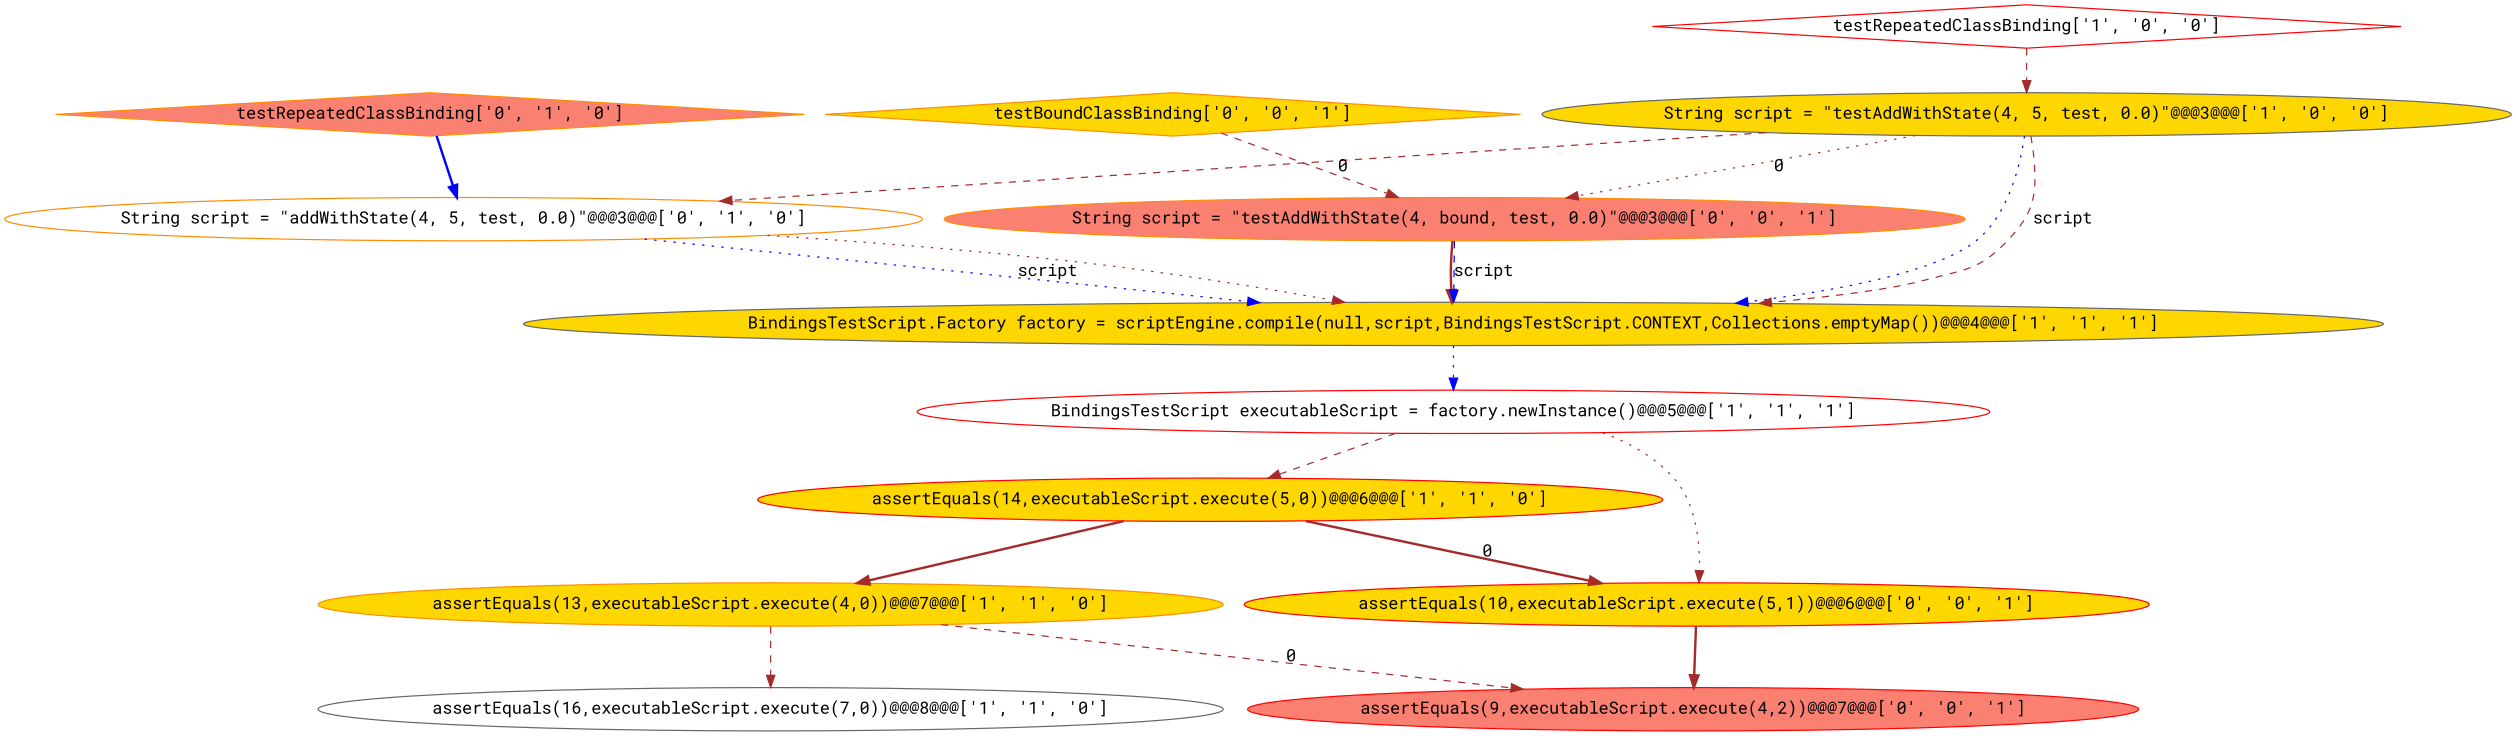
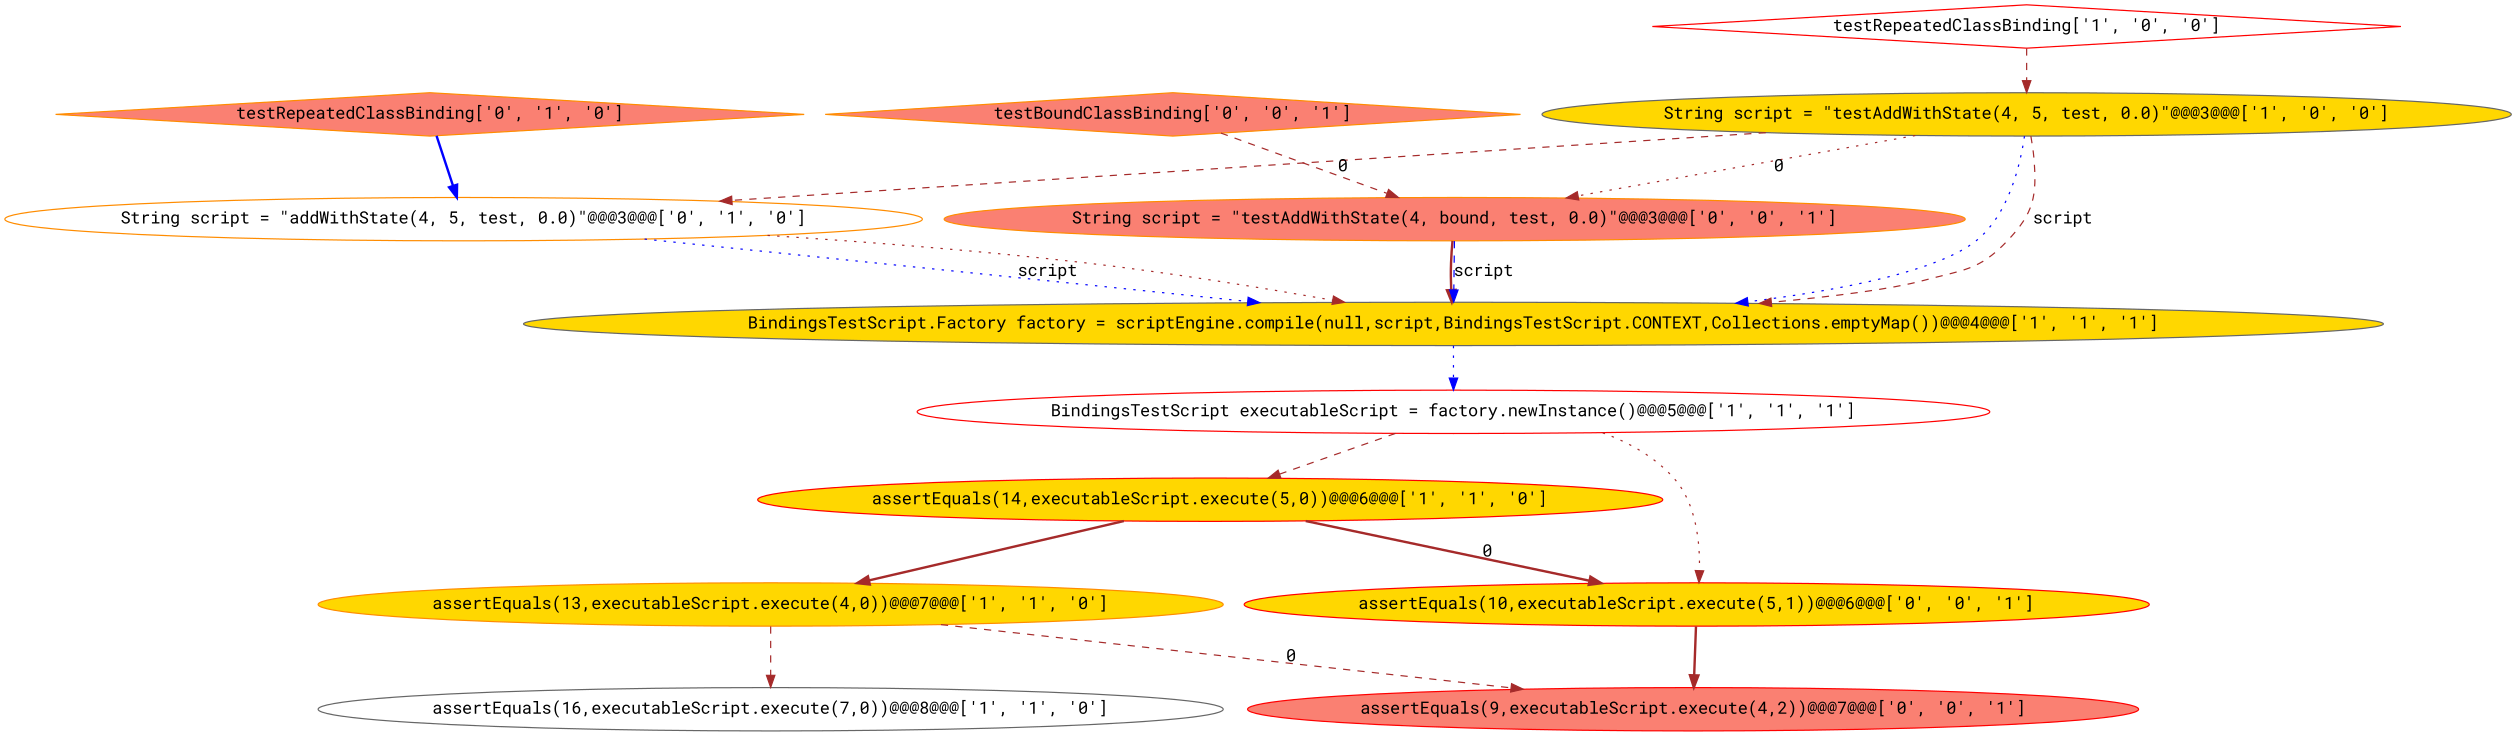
(1173, 114) -> (1173, 114)
